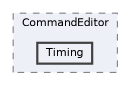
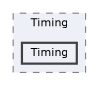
(65, 24) -> (49, 24)
